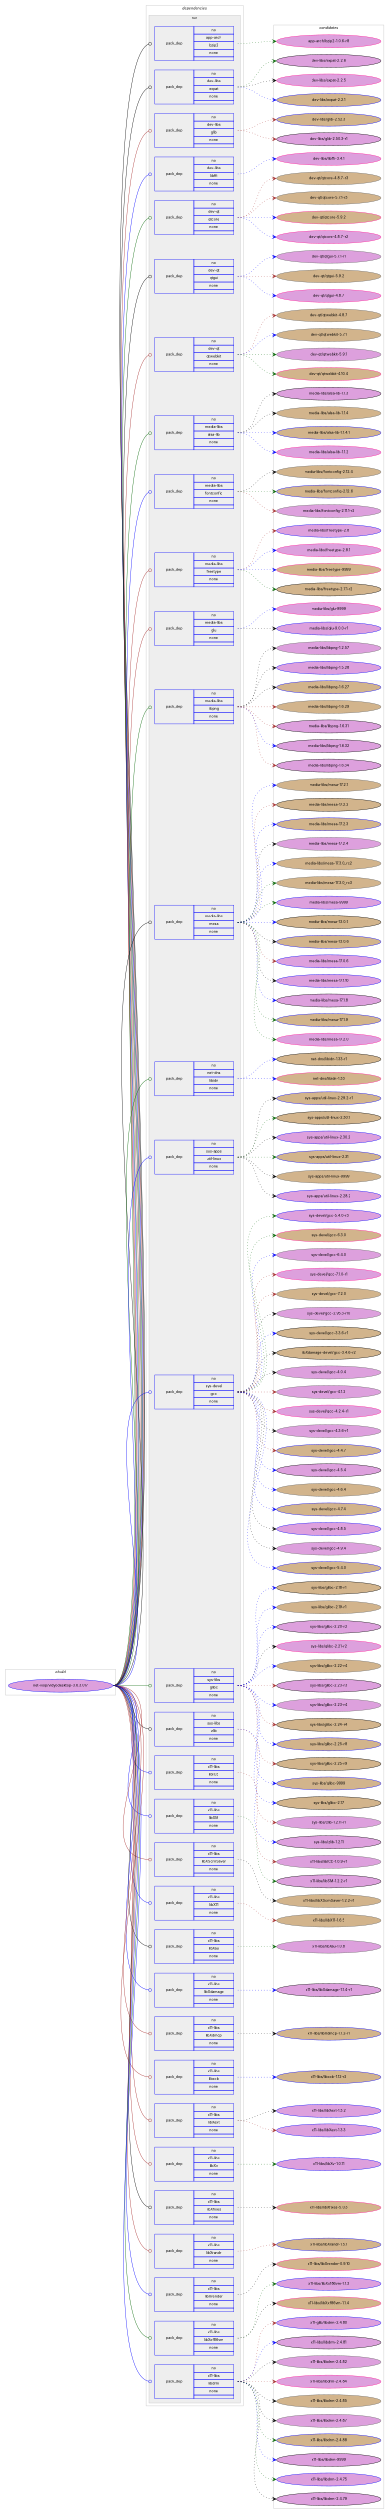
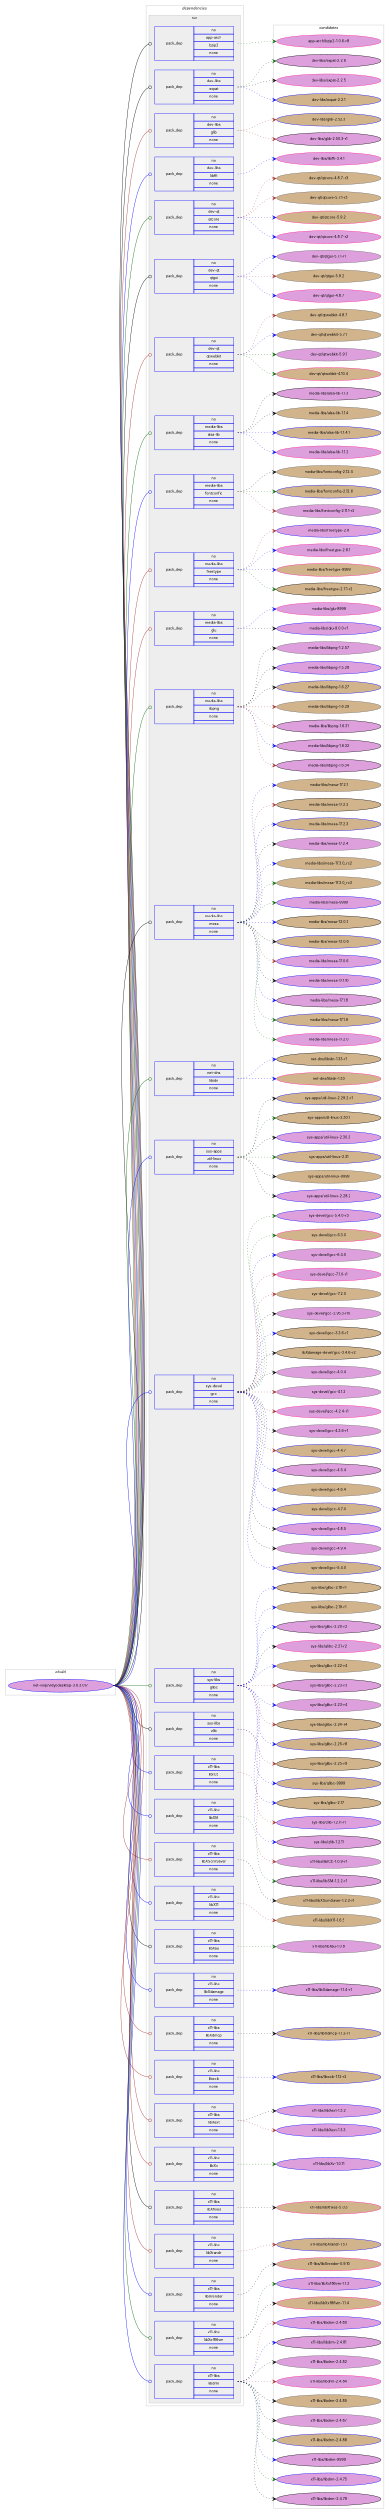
(329, 1823) -> (329, 1823)
(329, 2323) -> (329, 2323)
